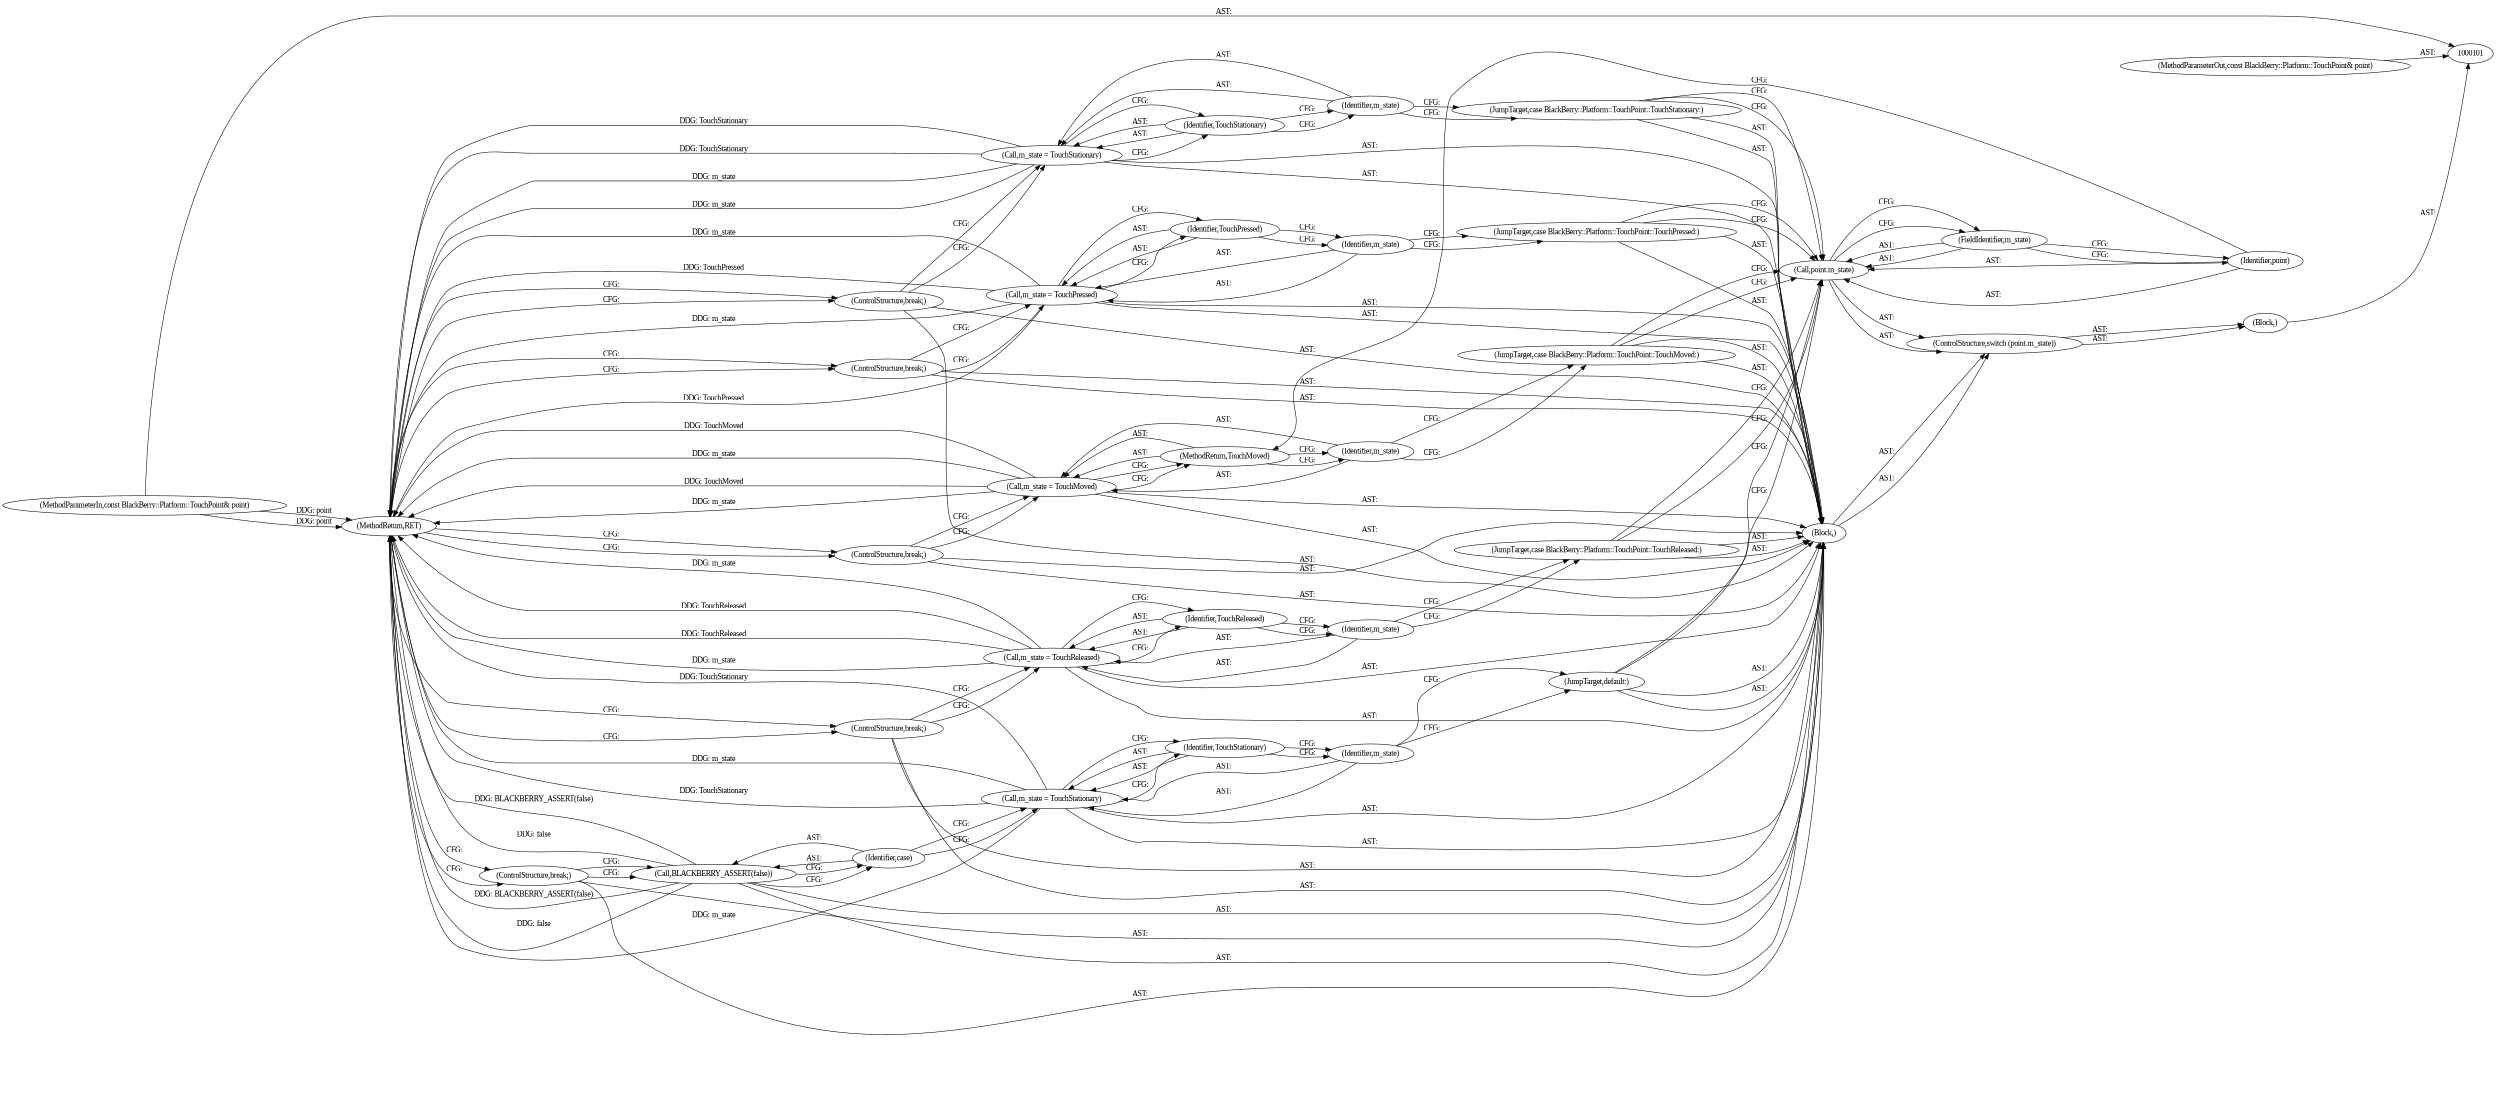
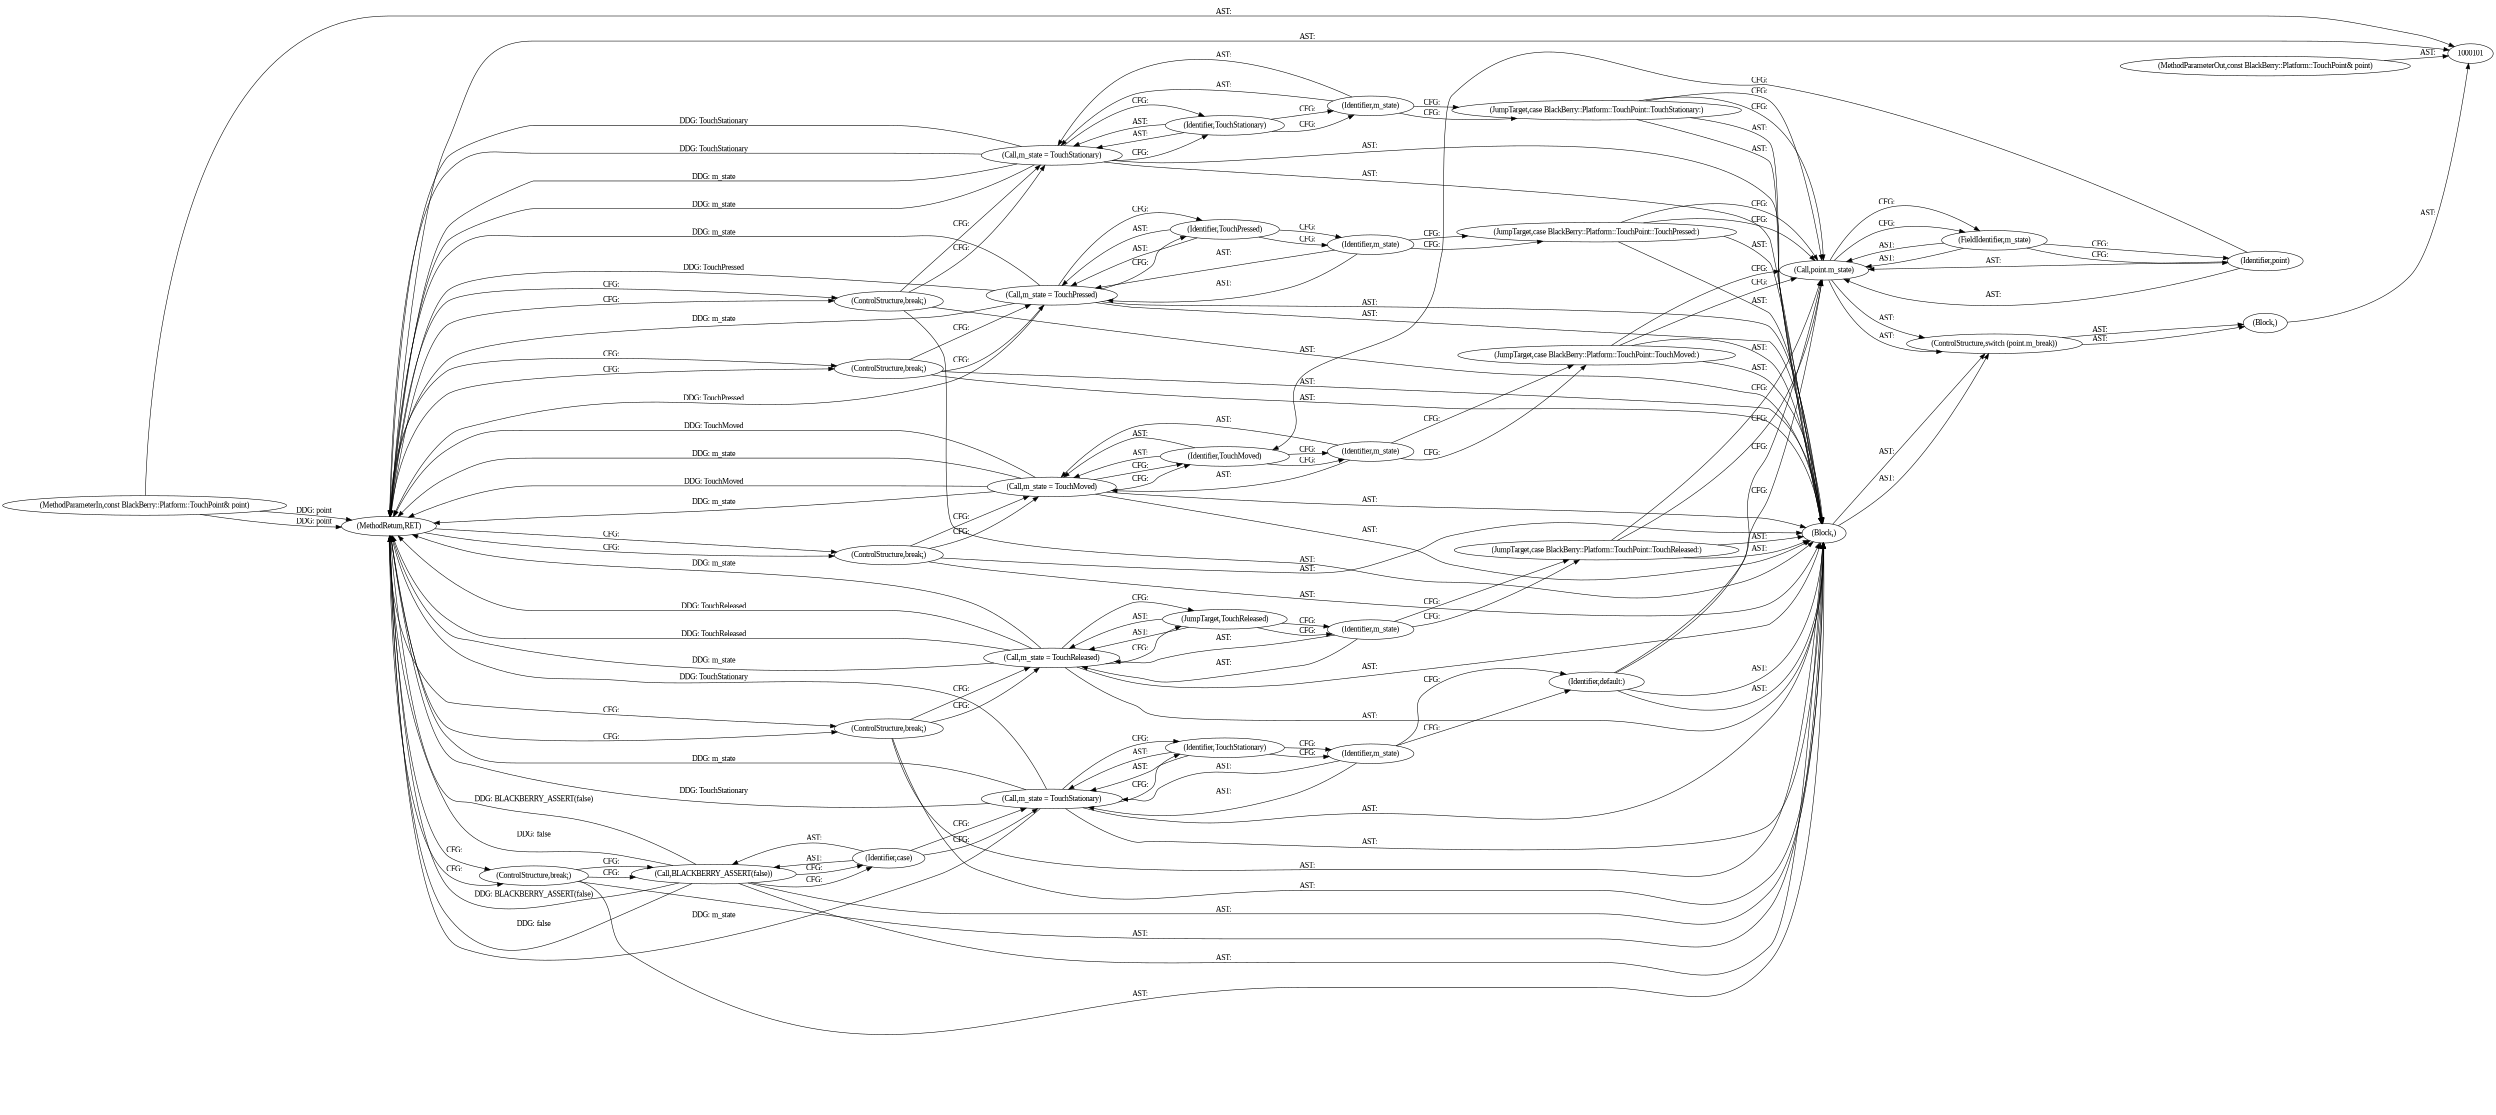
none -> (1227, 41)
(1994, 344) -> (1994, 344)
(1225, 456) -> (1225, 456)
(1225, 619) -> (1225, 619)
(1597, 682) -> (1597, 682)
